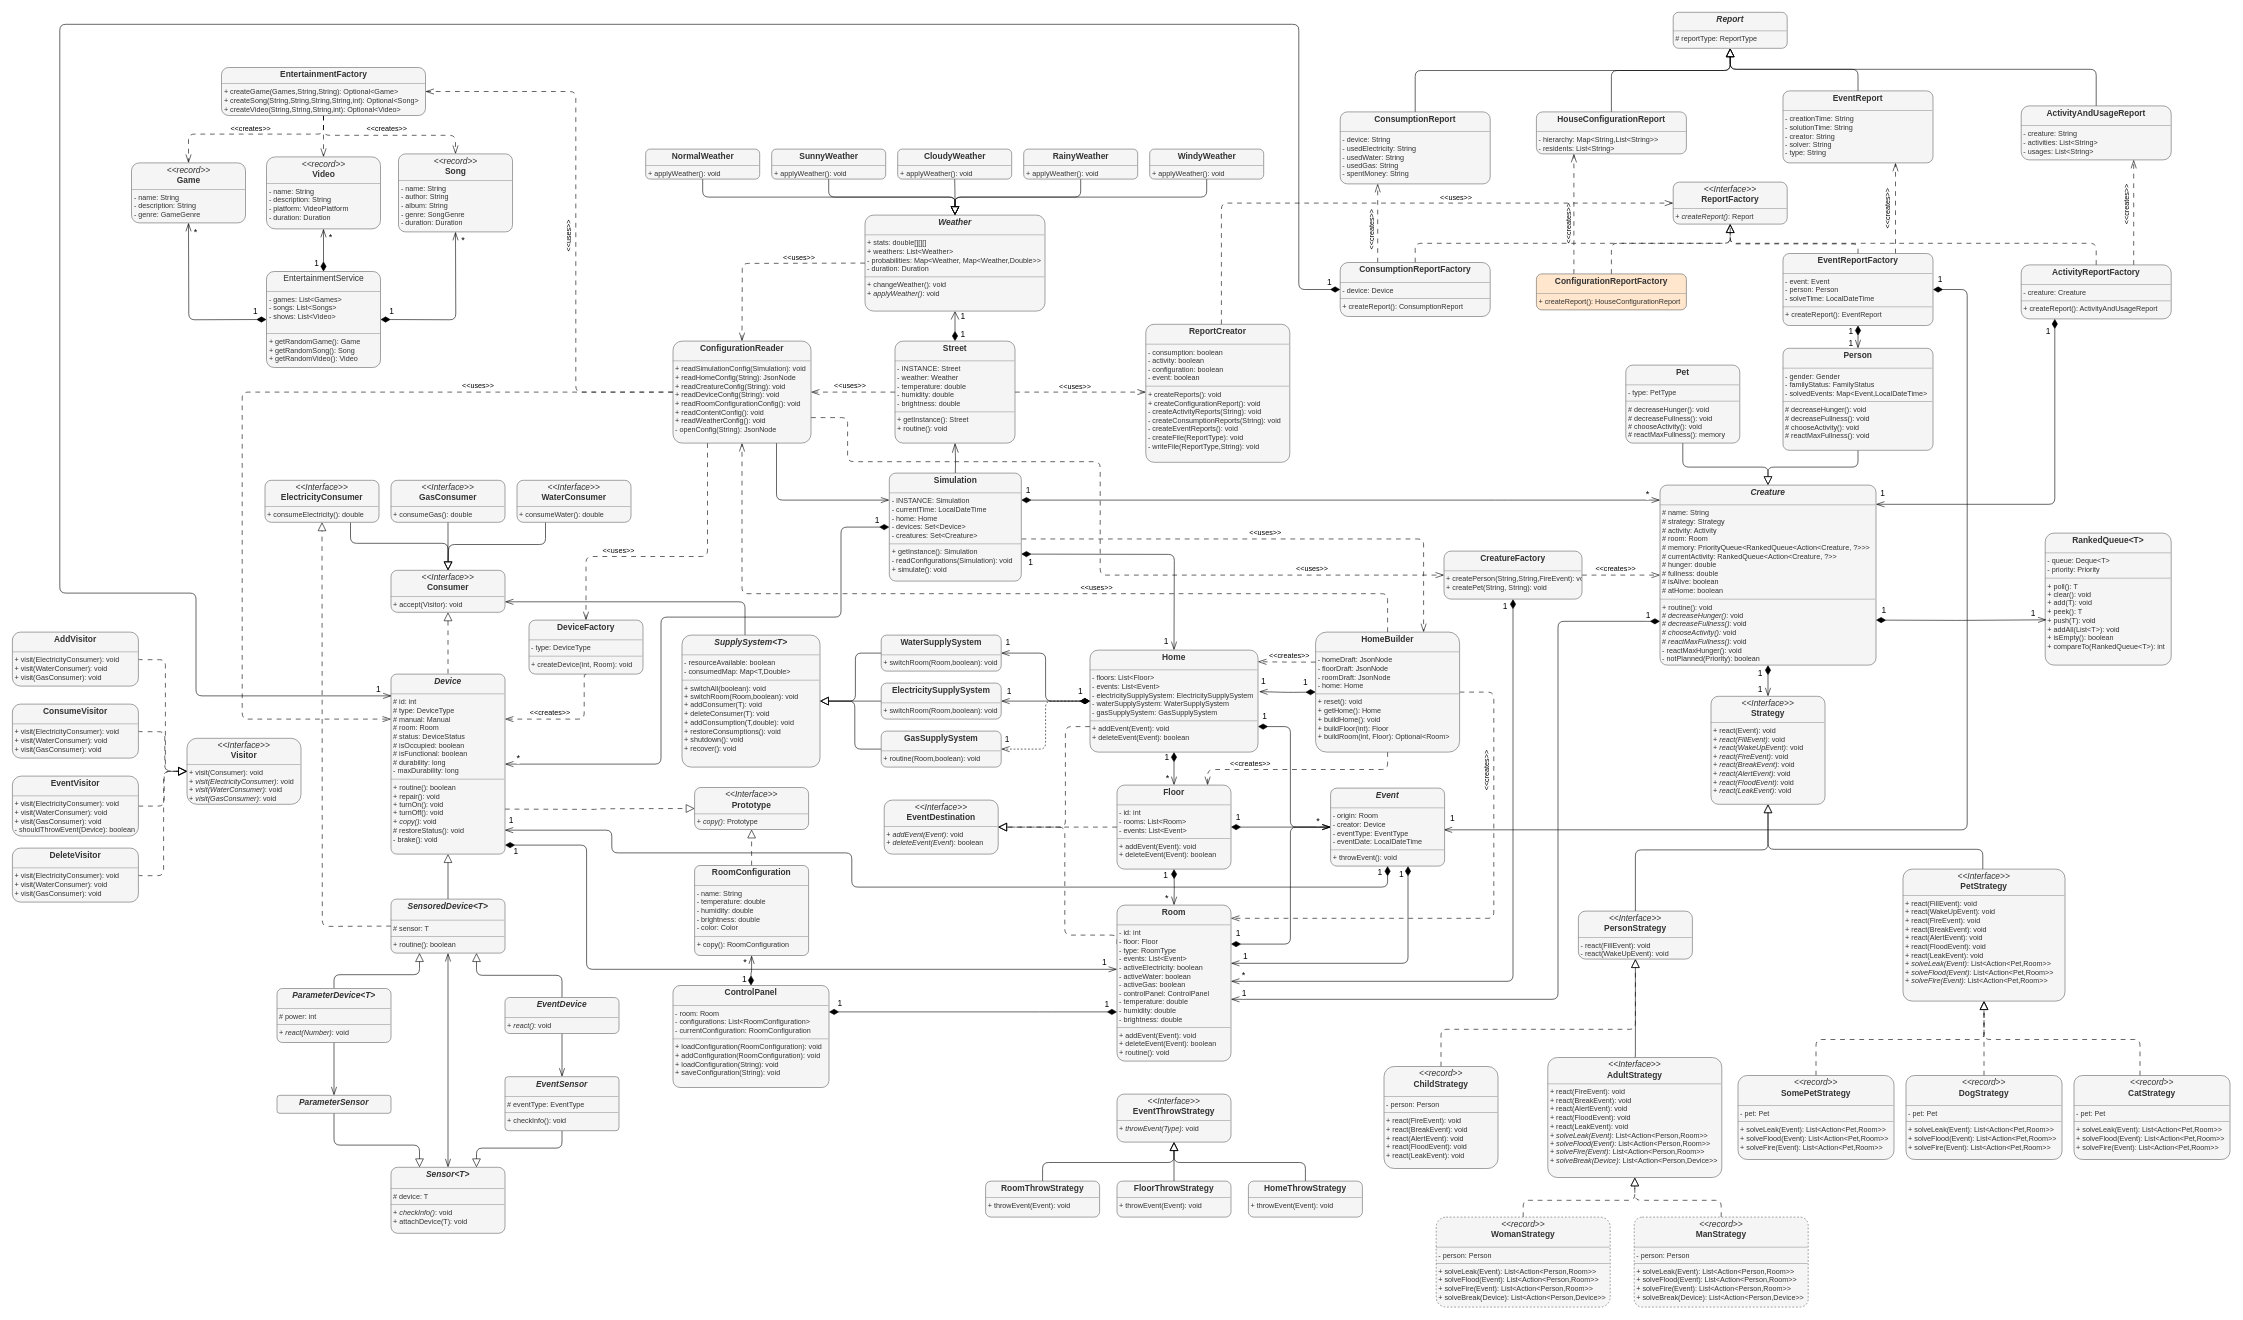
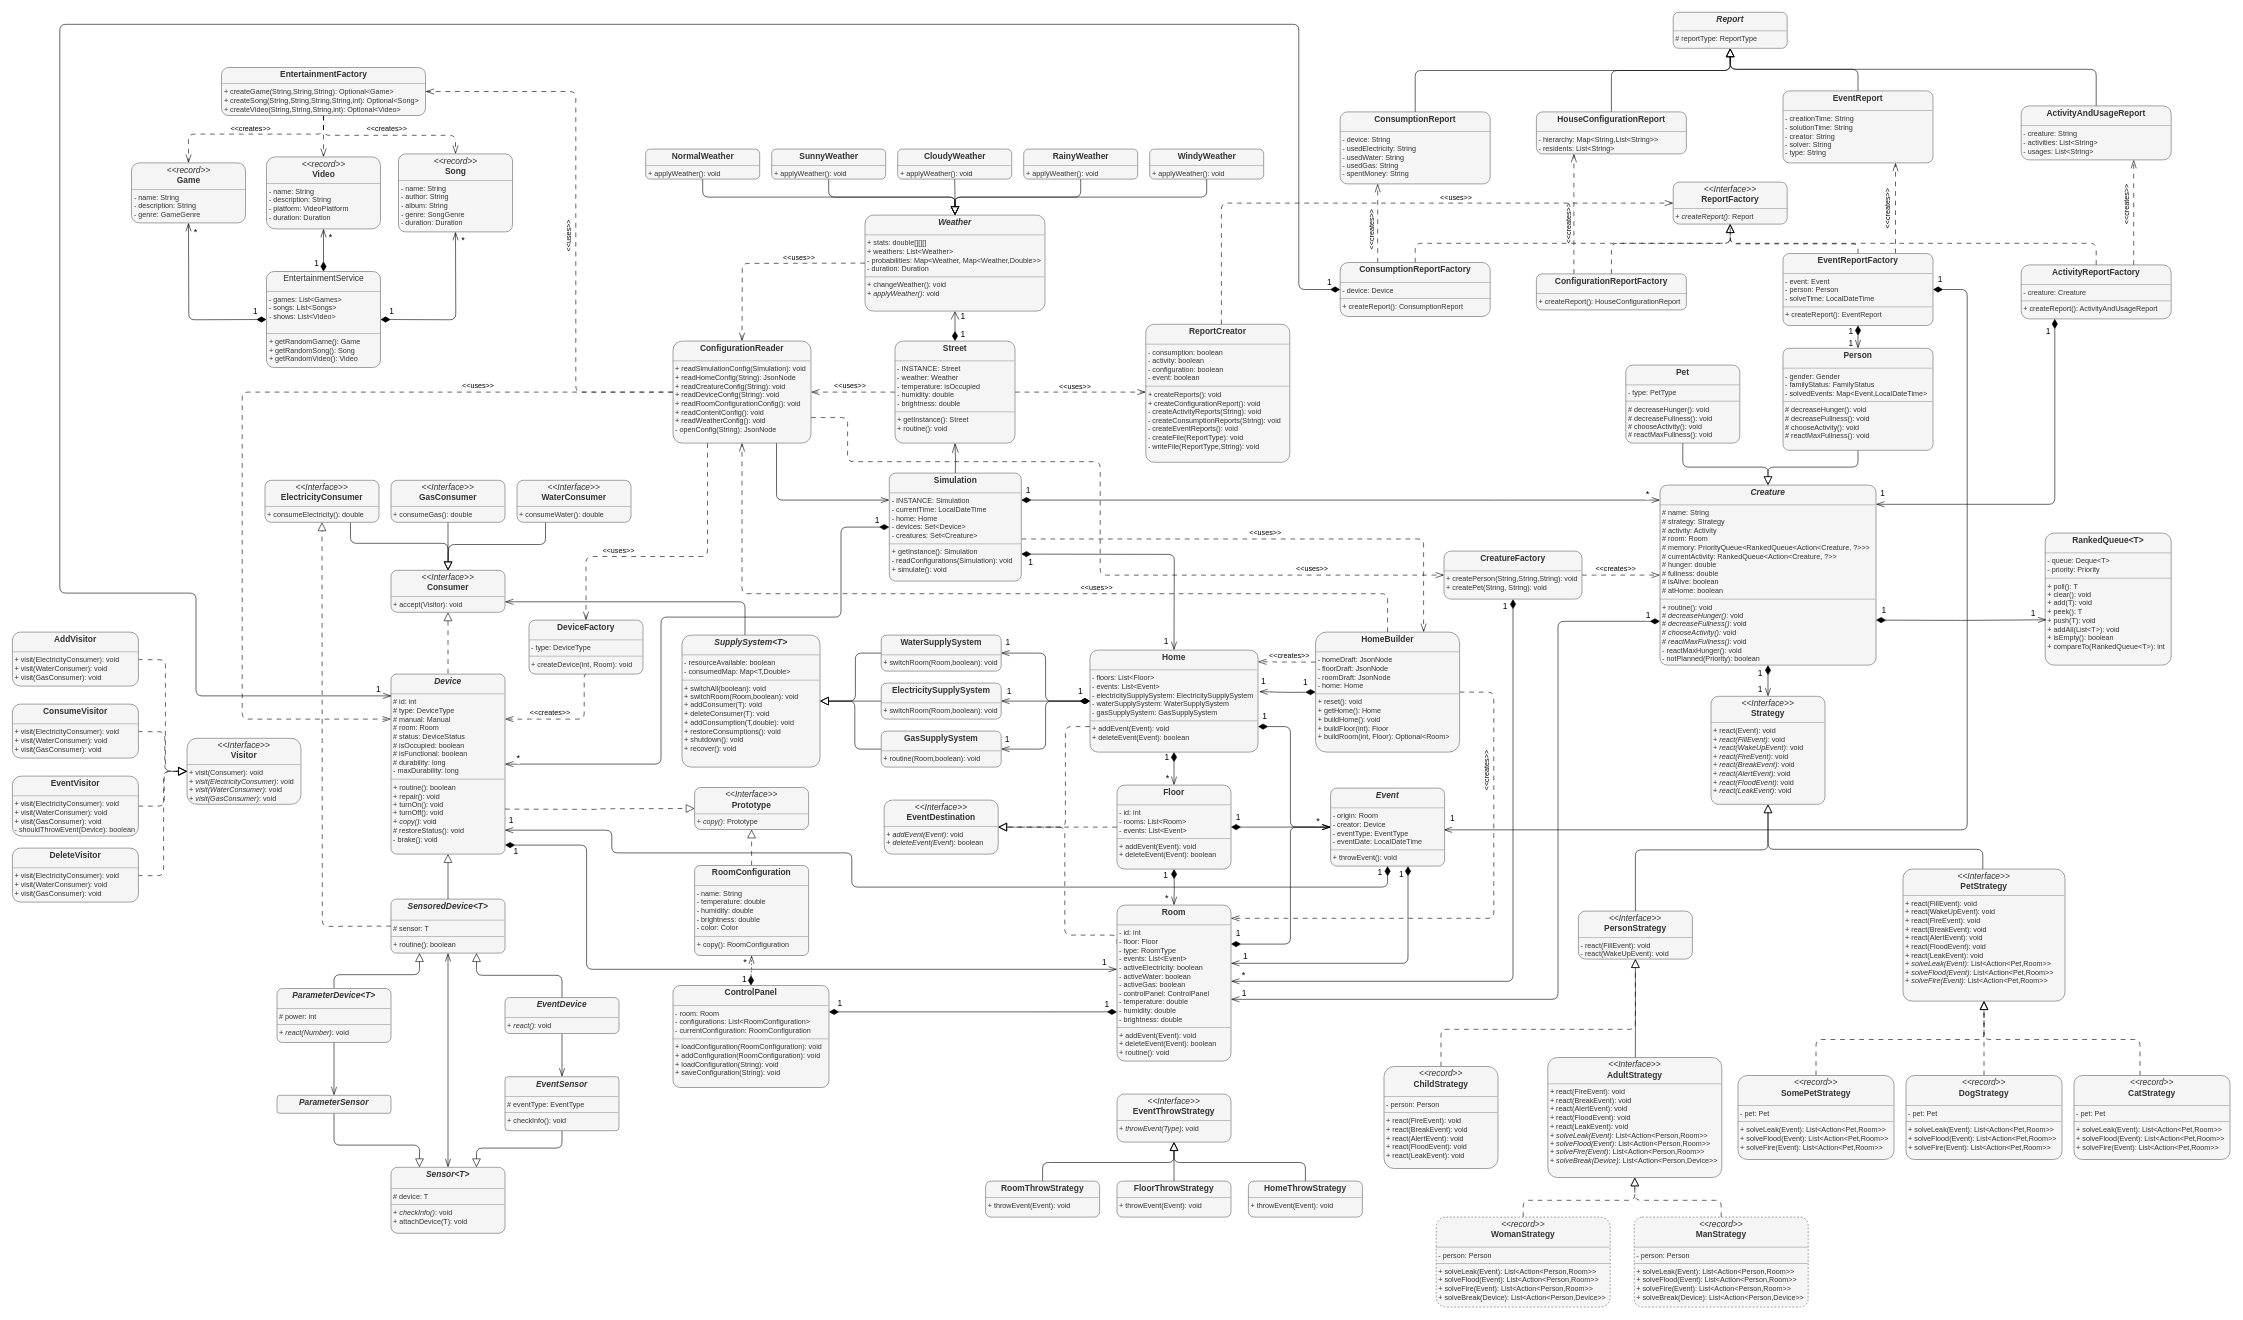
(332, 85) -> (332, 85)
(1611, 292) -> (1611, 292)
(938, 376) -> (941, 376)
(1677, 391) -> (1673, 391)
(1526, 564) -> (1520, 564)
(1045, 745) -> (1045, 745)
(1300, 770) -> none
(751, 971) -> (751, 971)
